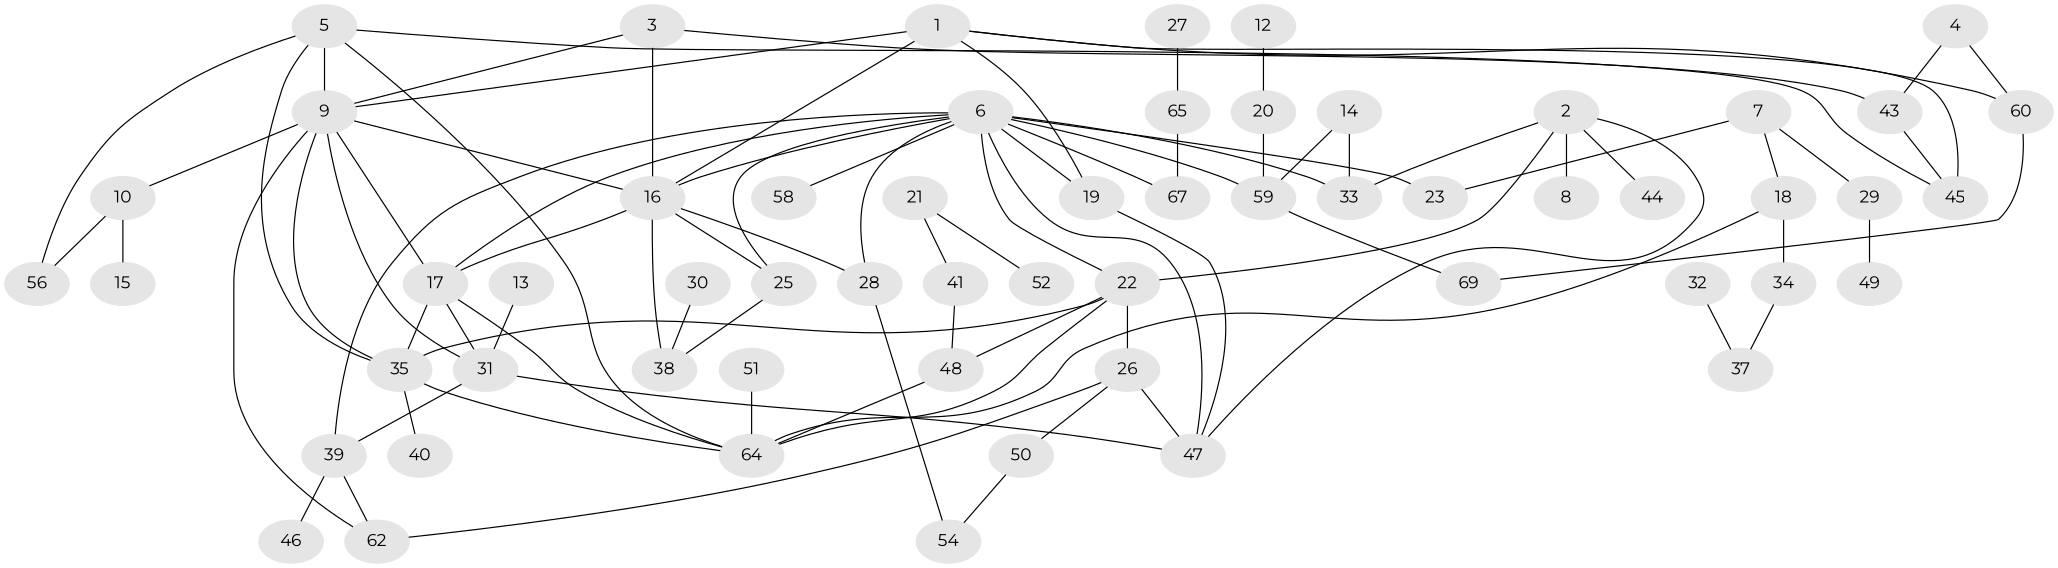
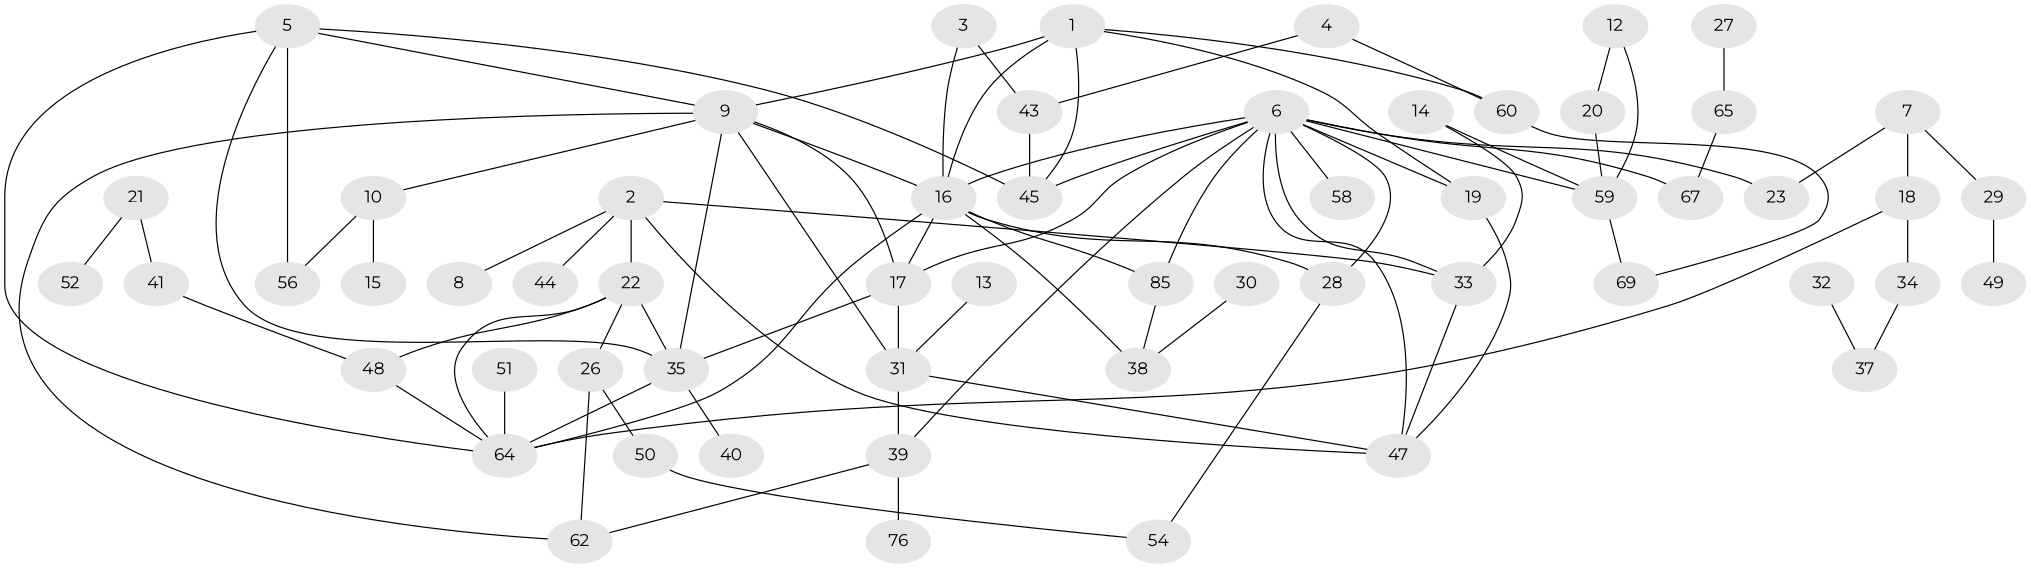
(489, 69) -> none
none -> (1638, 114)
(1015, 224) -> (1151, 152)
(784, 284) -> (1161, 284)
(587, 395) -> (751, 370)
(1160, 413) -> (1430, 373)
(291, 542) -> (898, 542)
